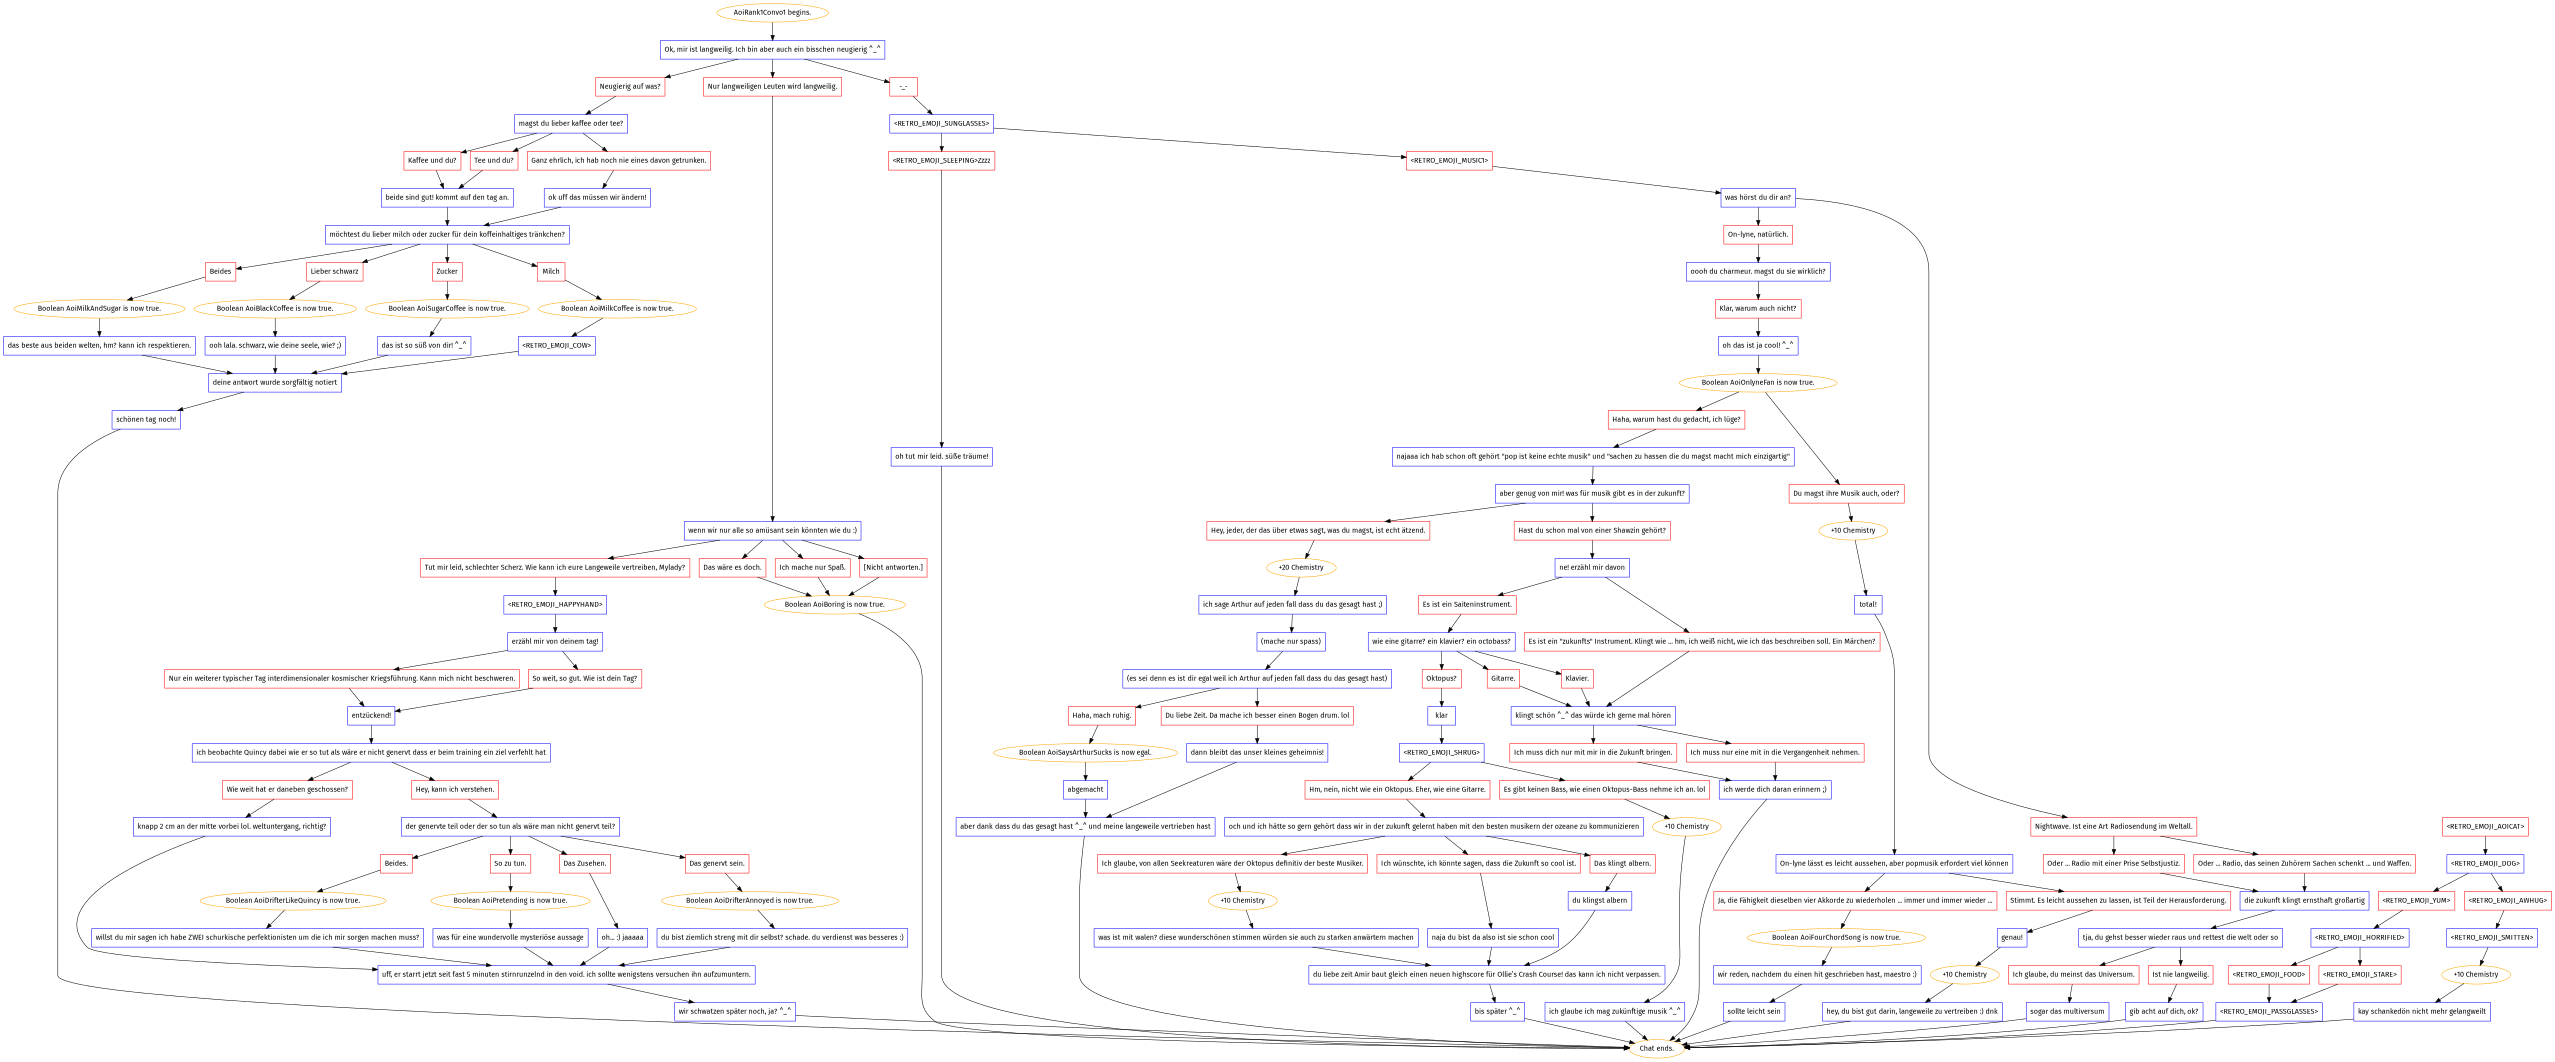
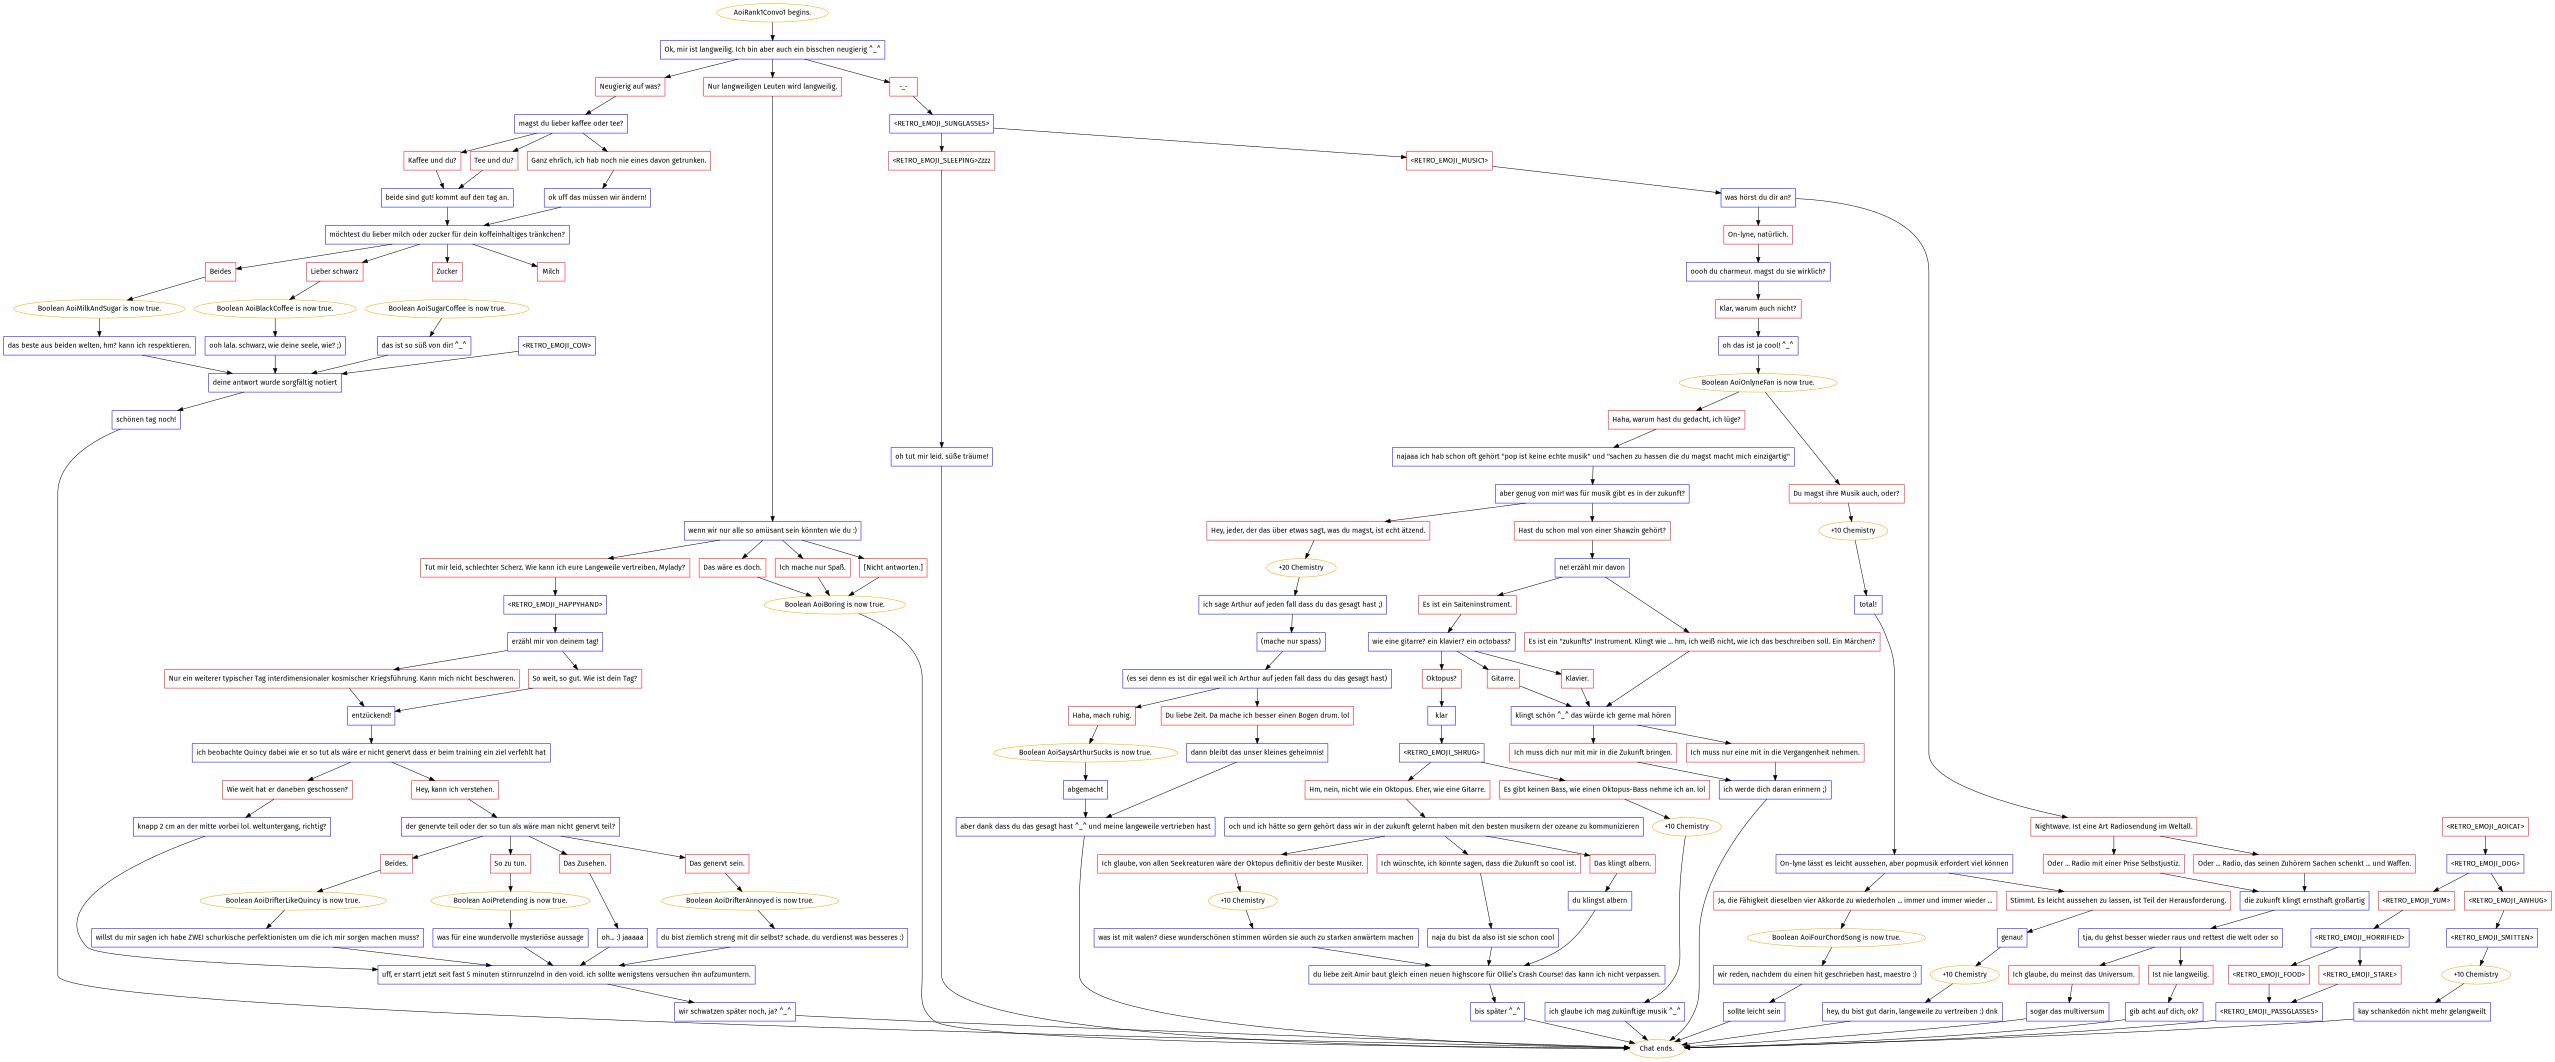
(447, 288) -> none
(617, 309) -> none
(1086, 753) -> (1086, 753)
